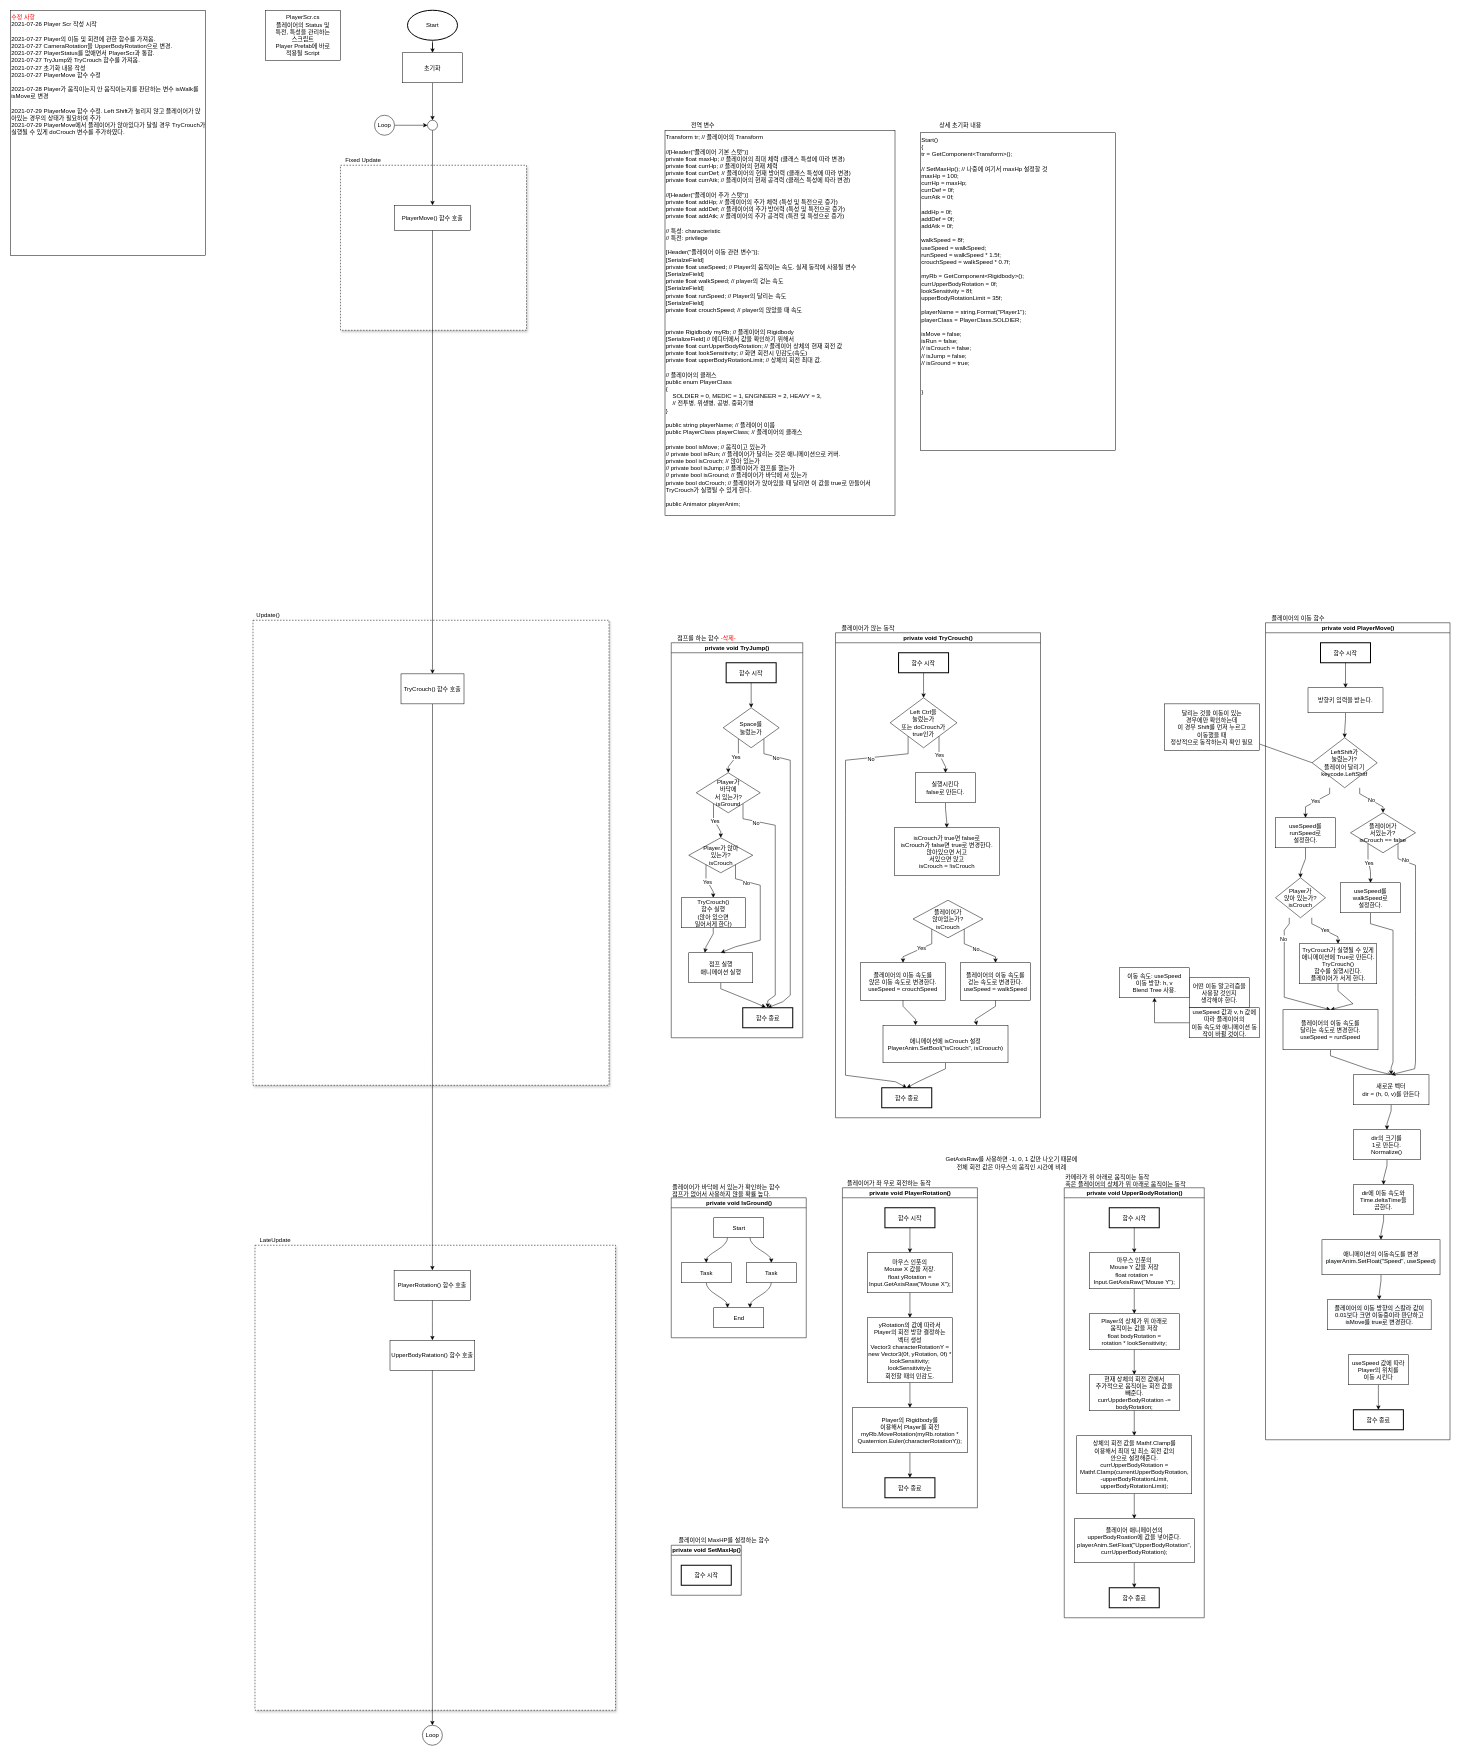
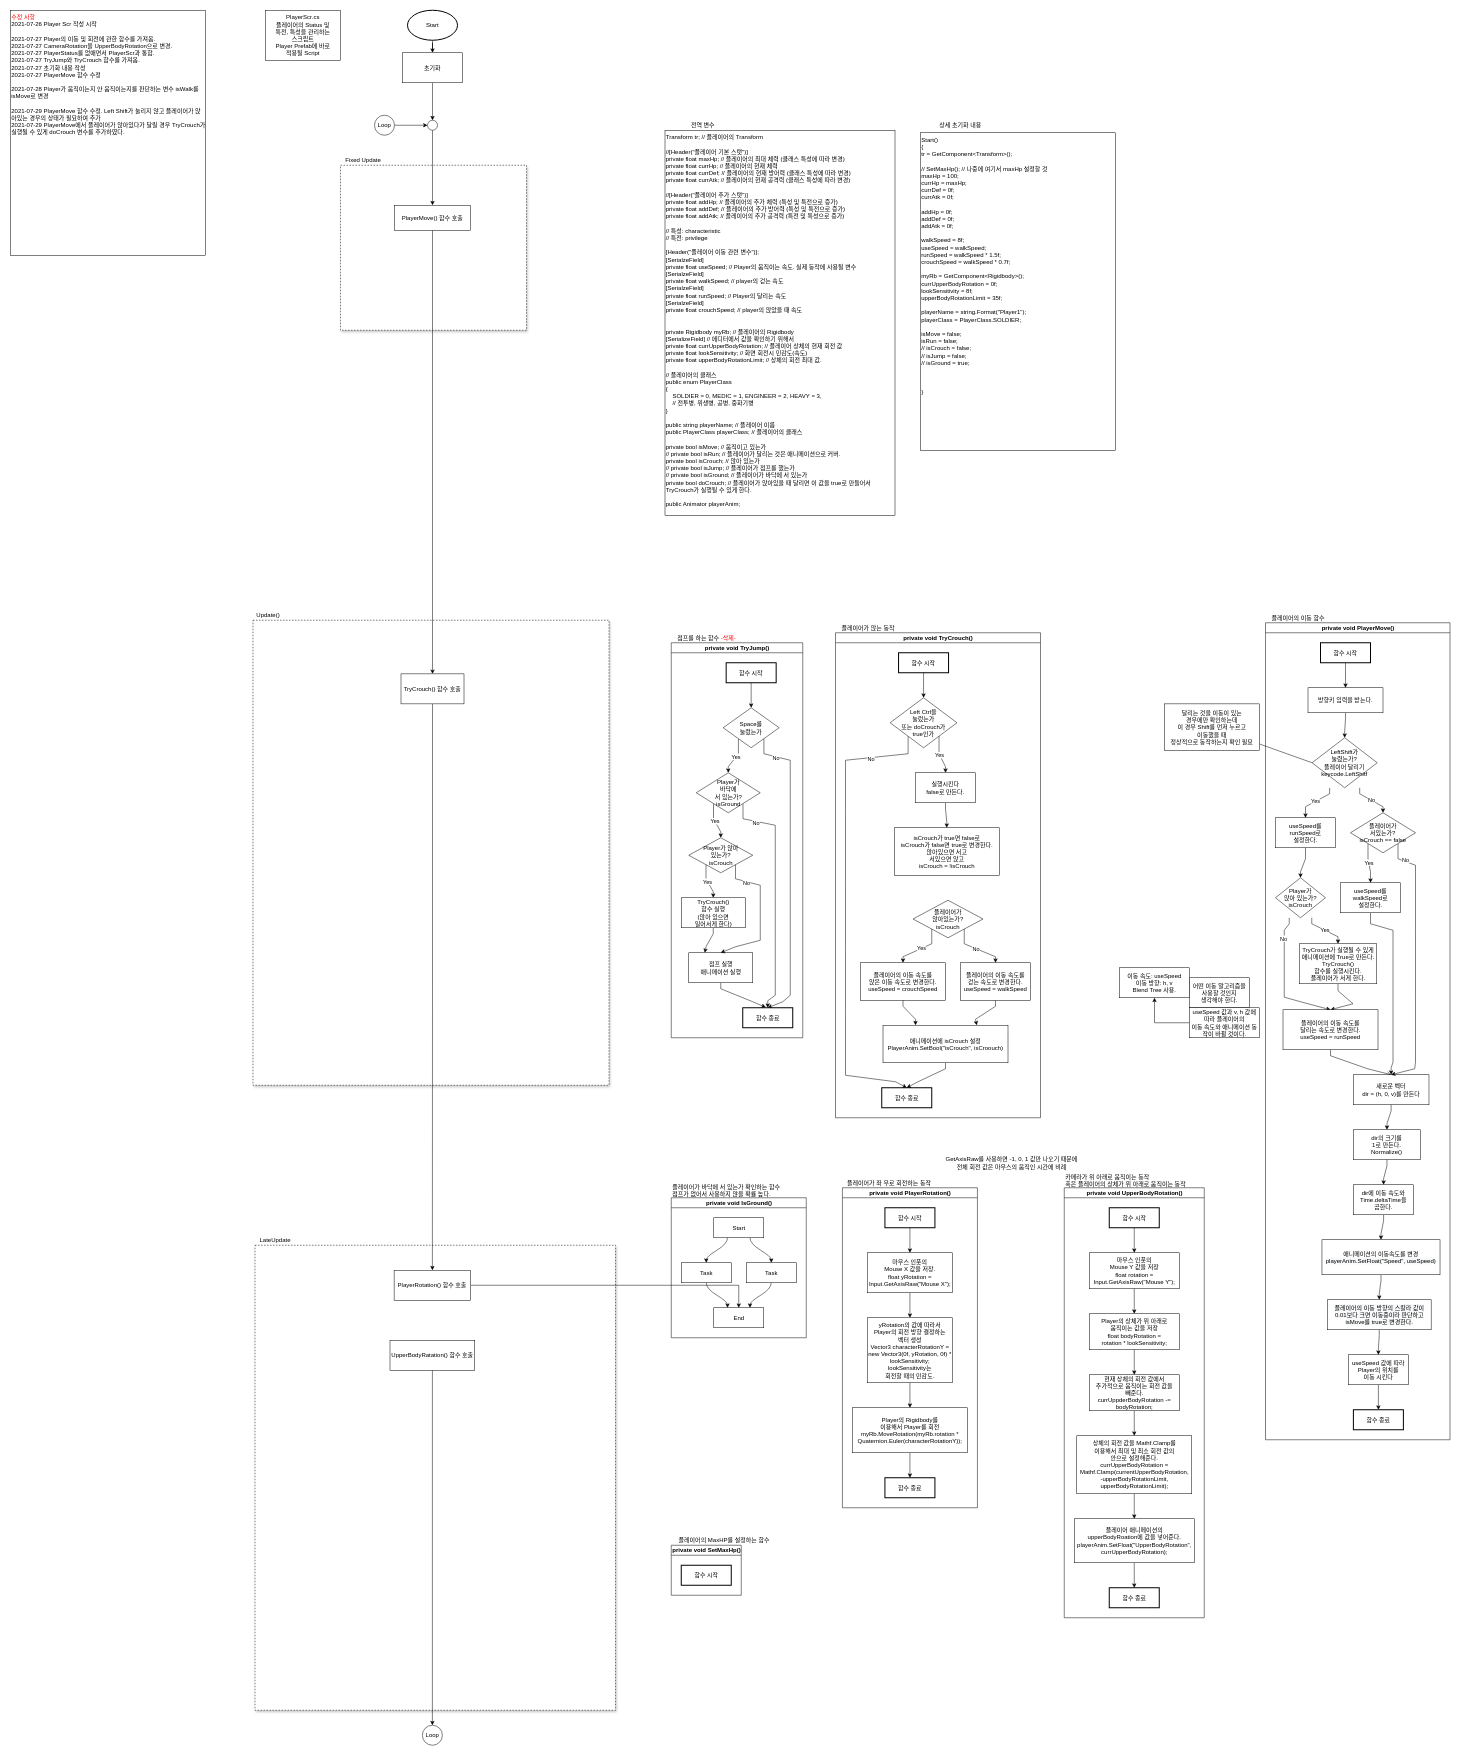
(432, 1335) -> (739, 1303)
none -> (1378, 1350)
